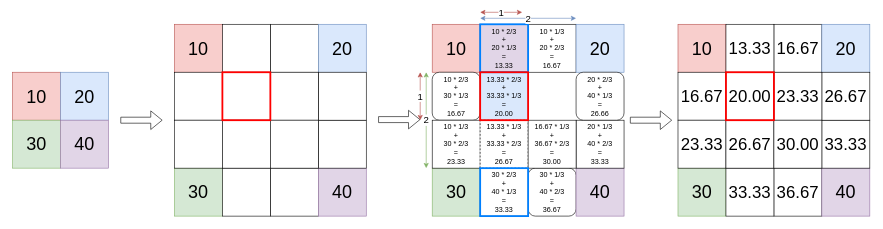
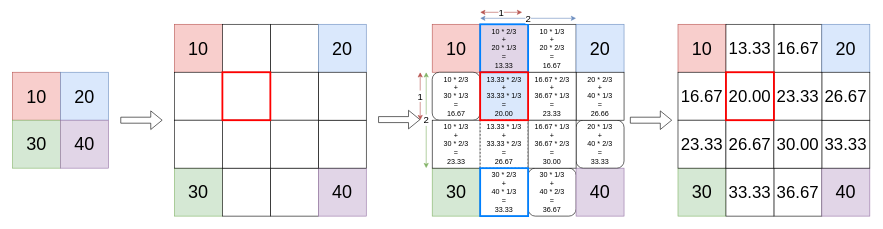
none -> (552, 96)
(600, 96) -> (600, 96)
(600, 144) -> (600, 144)
